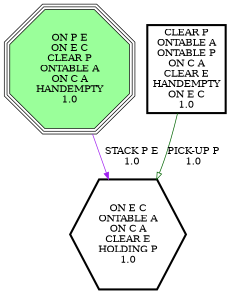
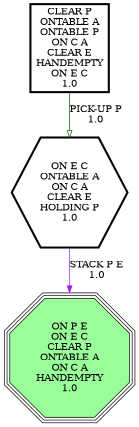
(99, 153) -> (70, 267)
